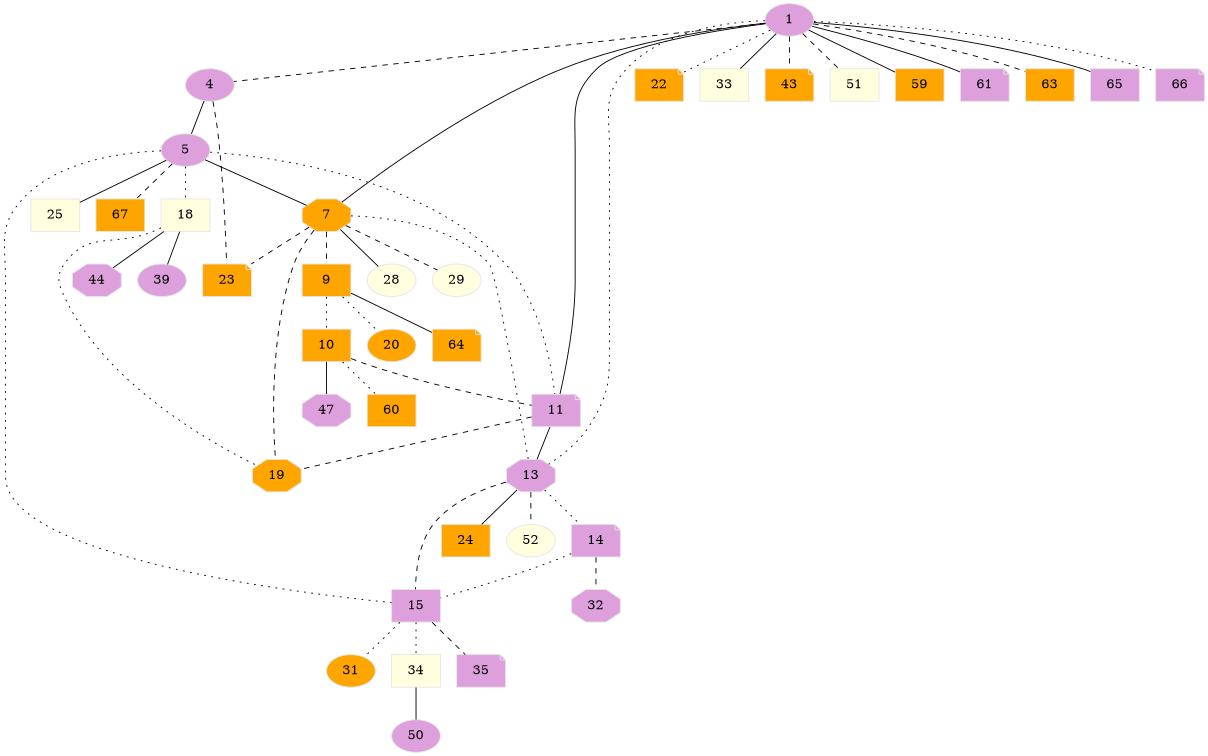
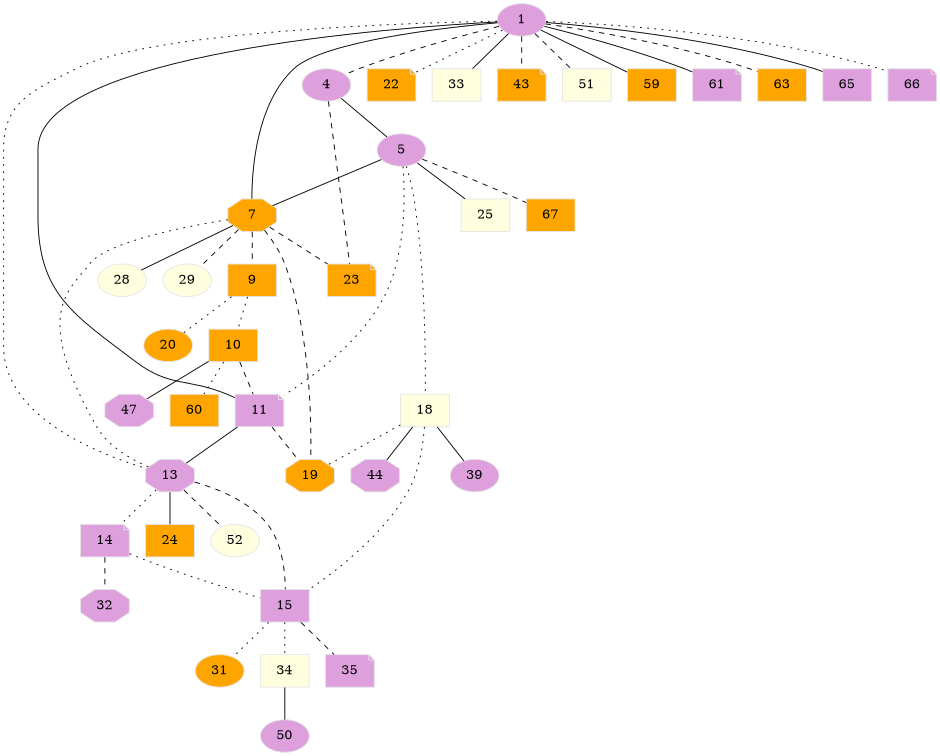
(457, 345) -> none
(6, 471) -> (387, 521)
